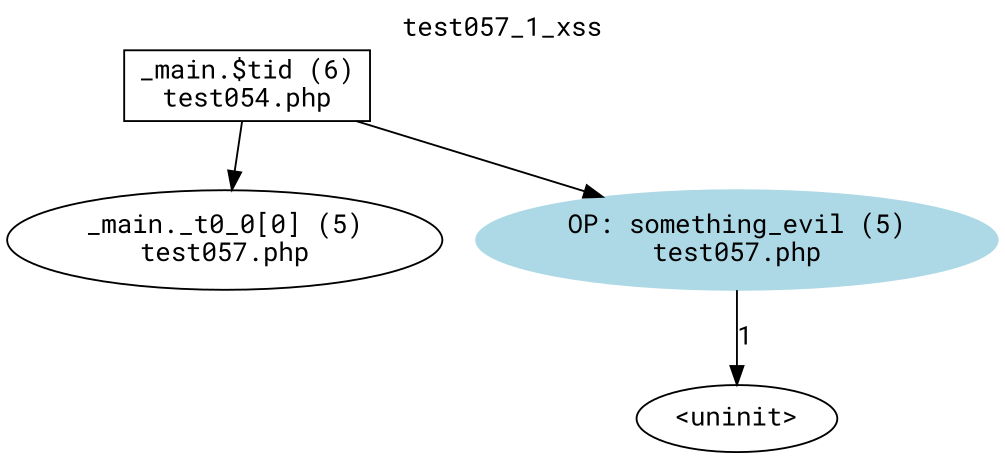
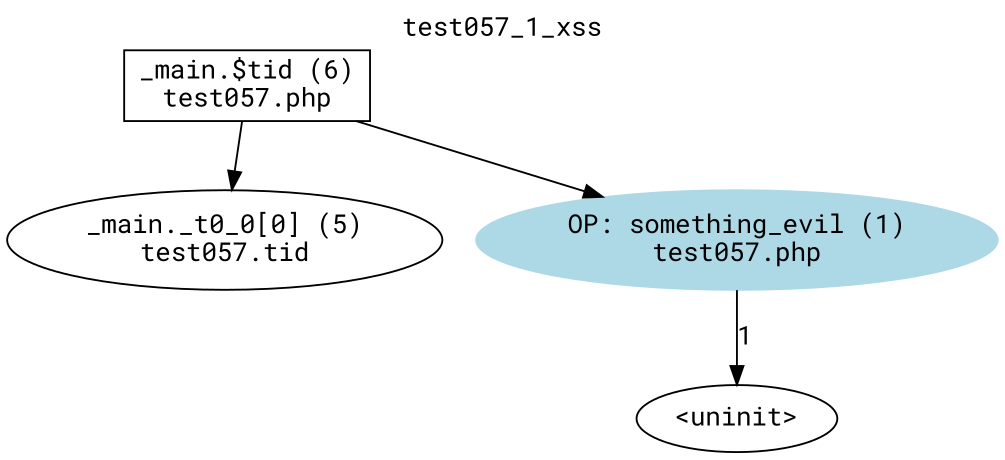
(247, 86) -> (247, 86)
(225, 240) -> (225, 240)
(737, 240) -> (737, 240)
